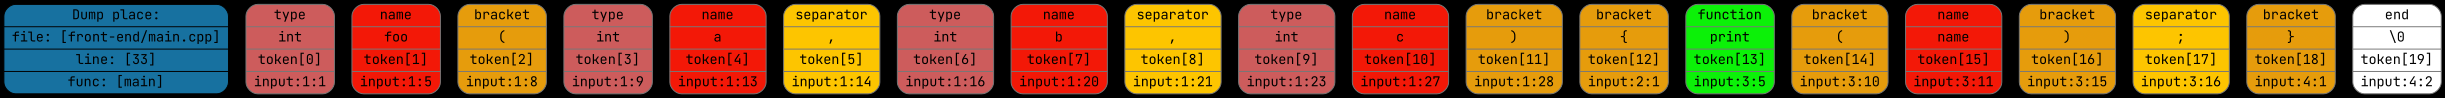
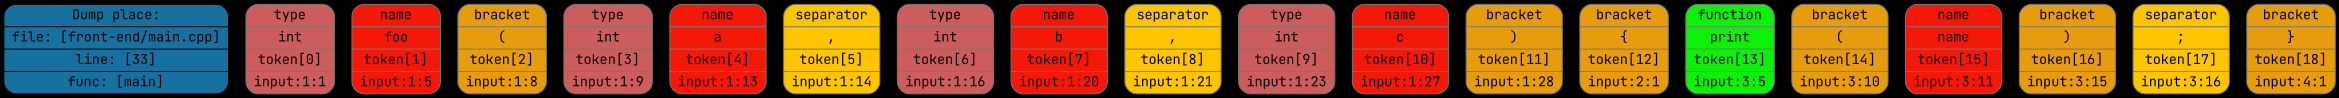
(2397, 49) -> none
